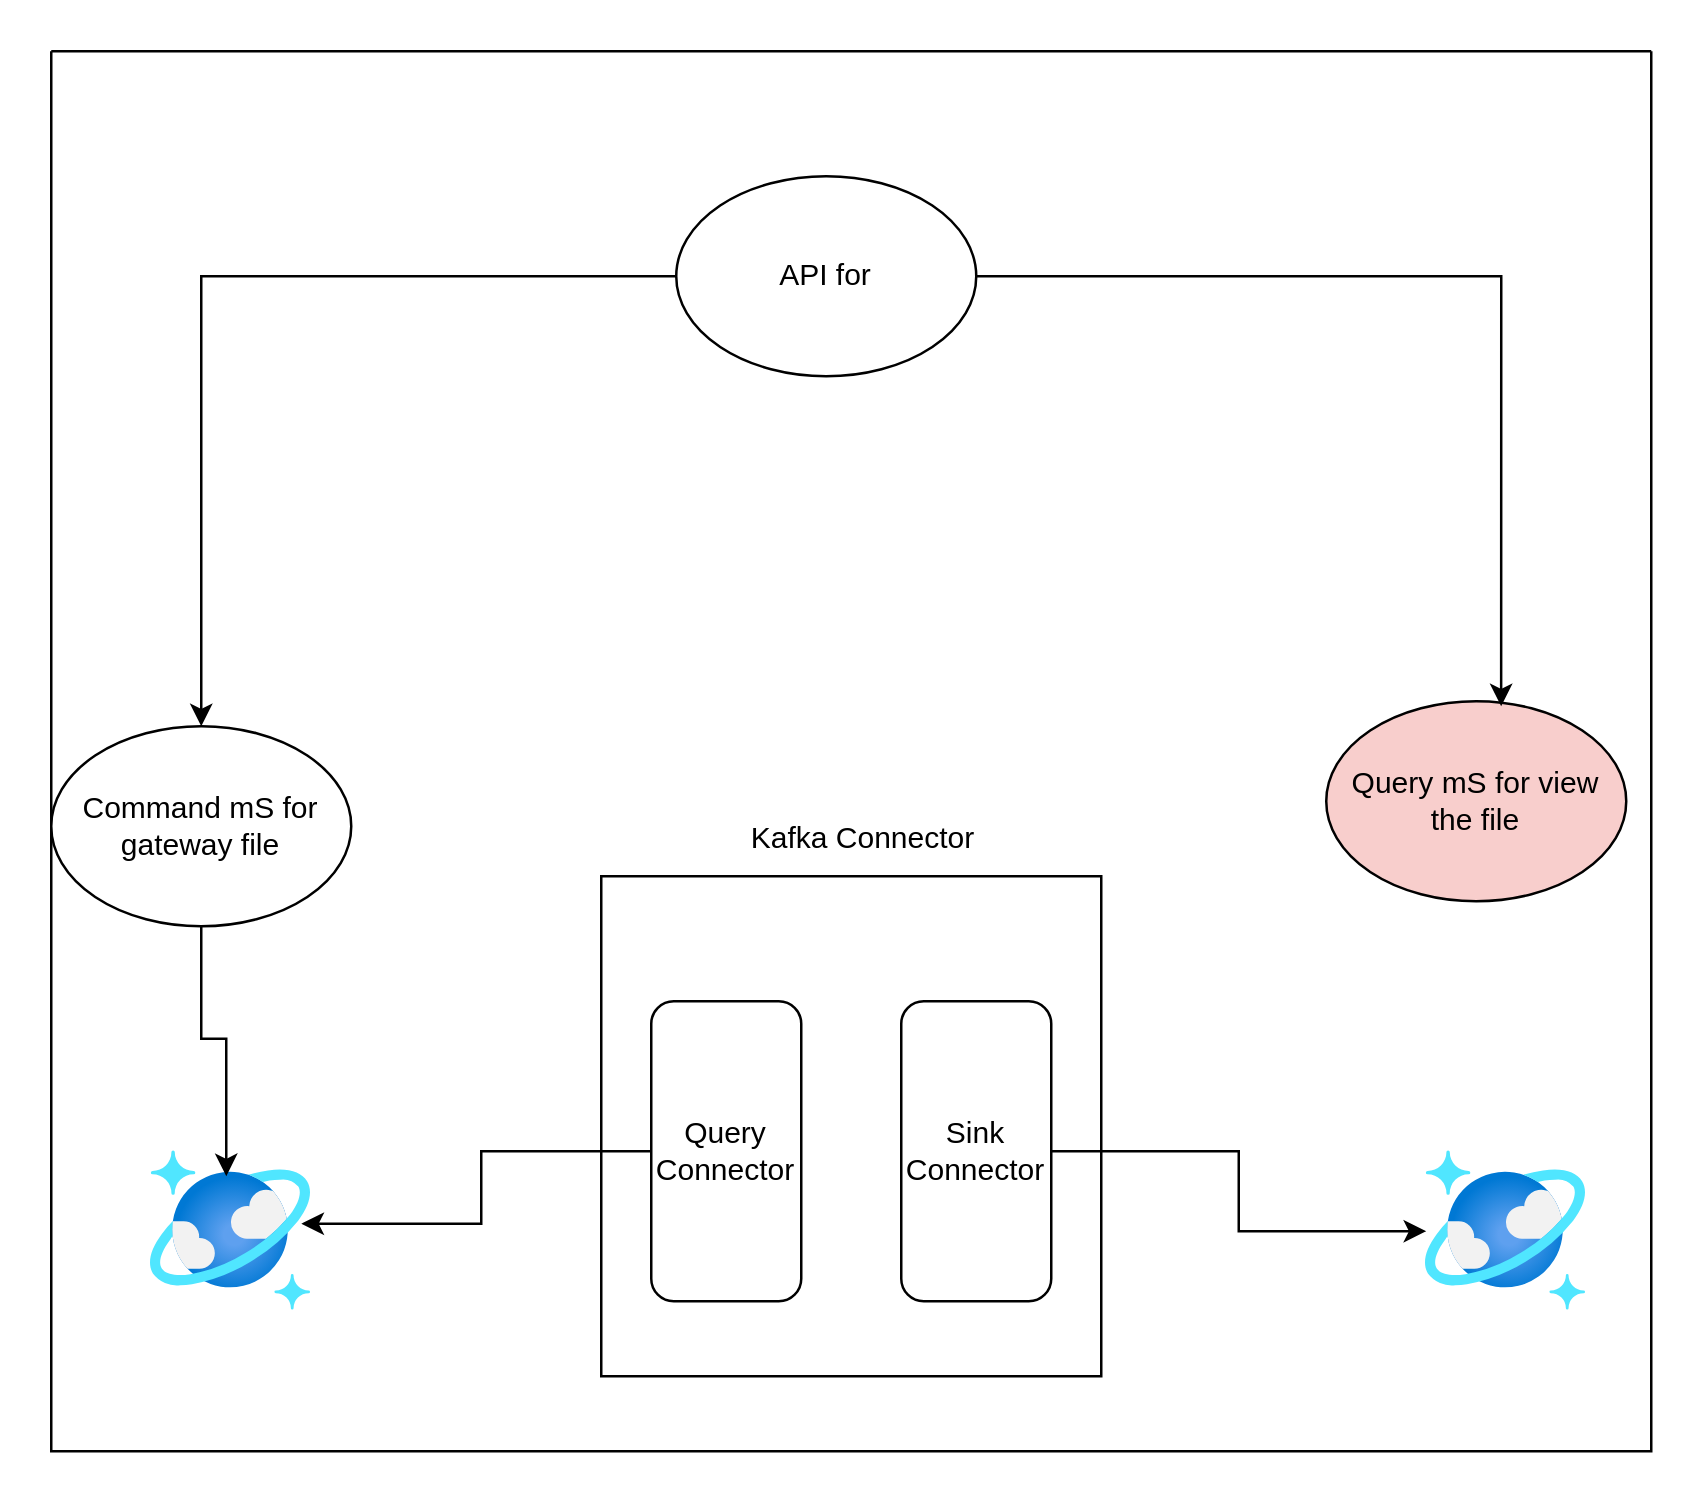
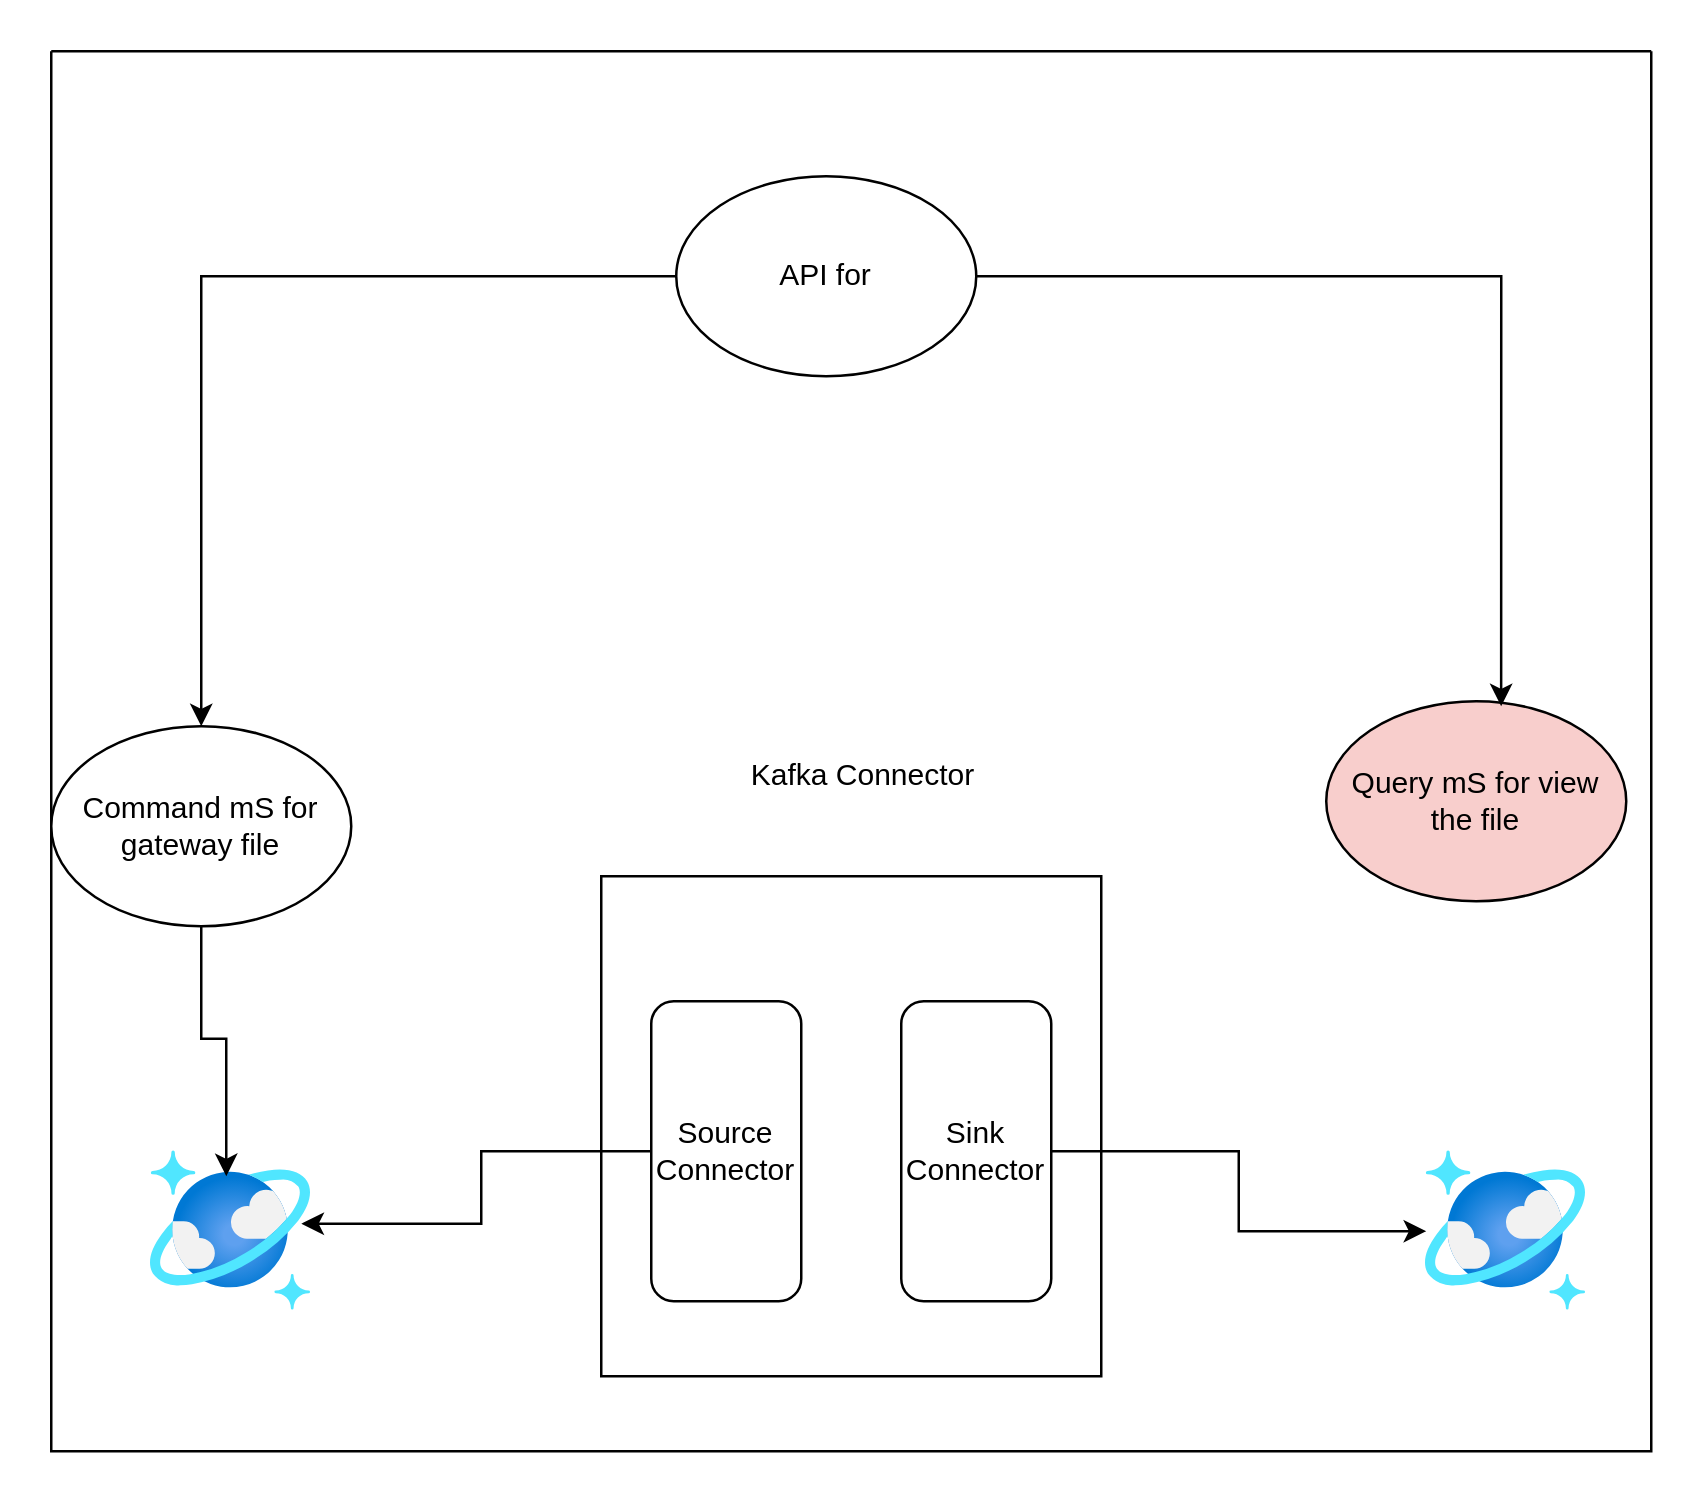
(864, 839) -> (864, 776)
(726, 1151) -> (726, 1151)
